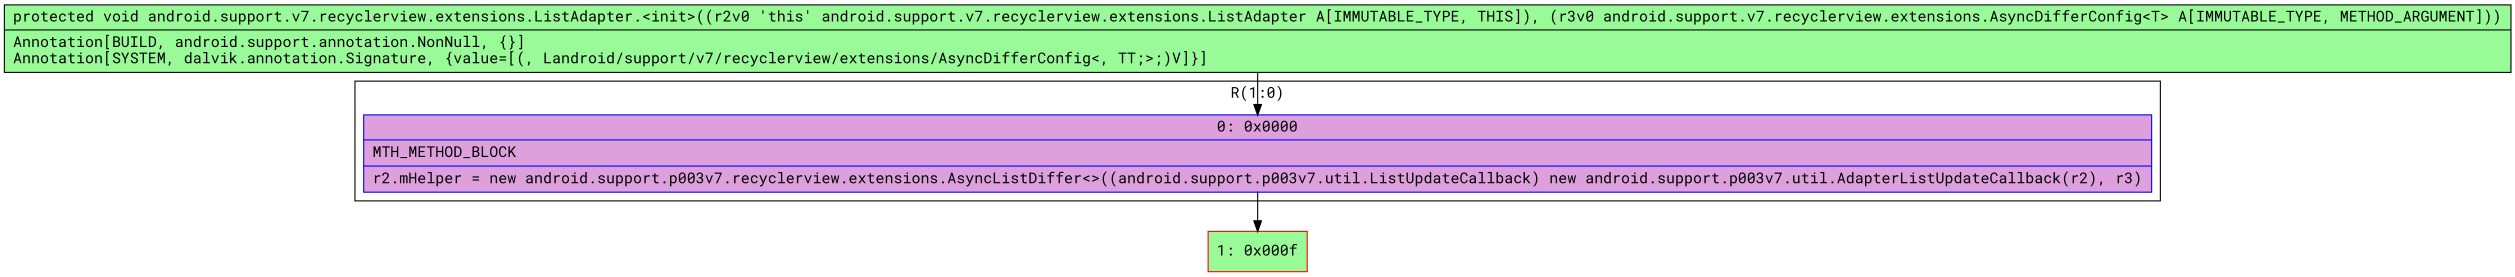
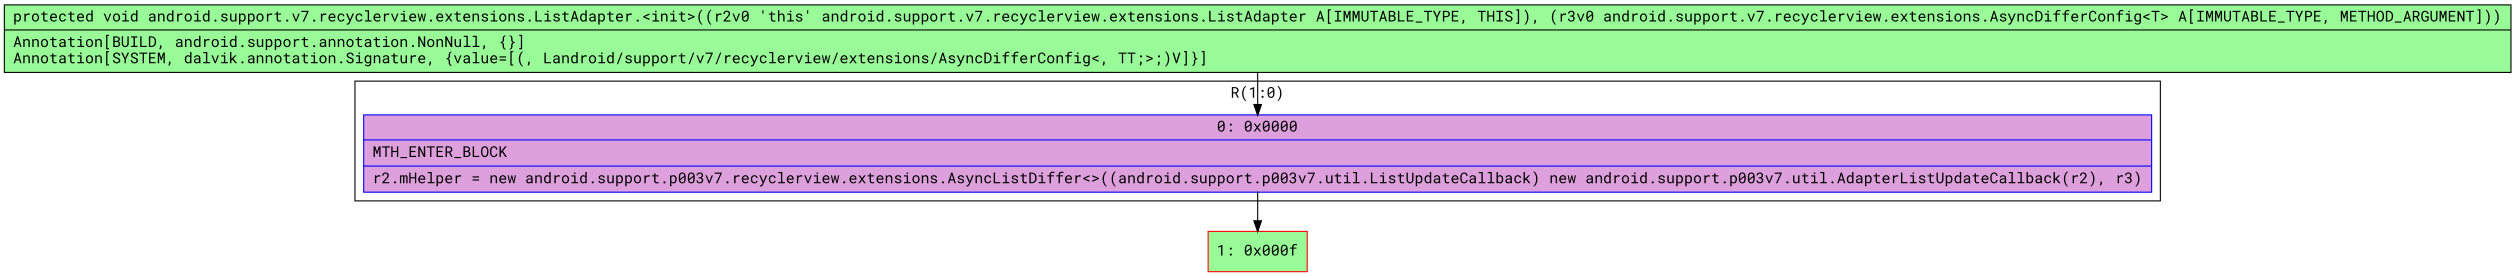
(445, 152) -> (440, 152)
